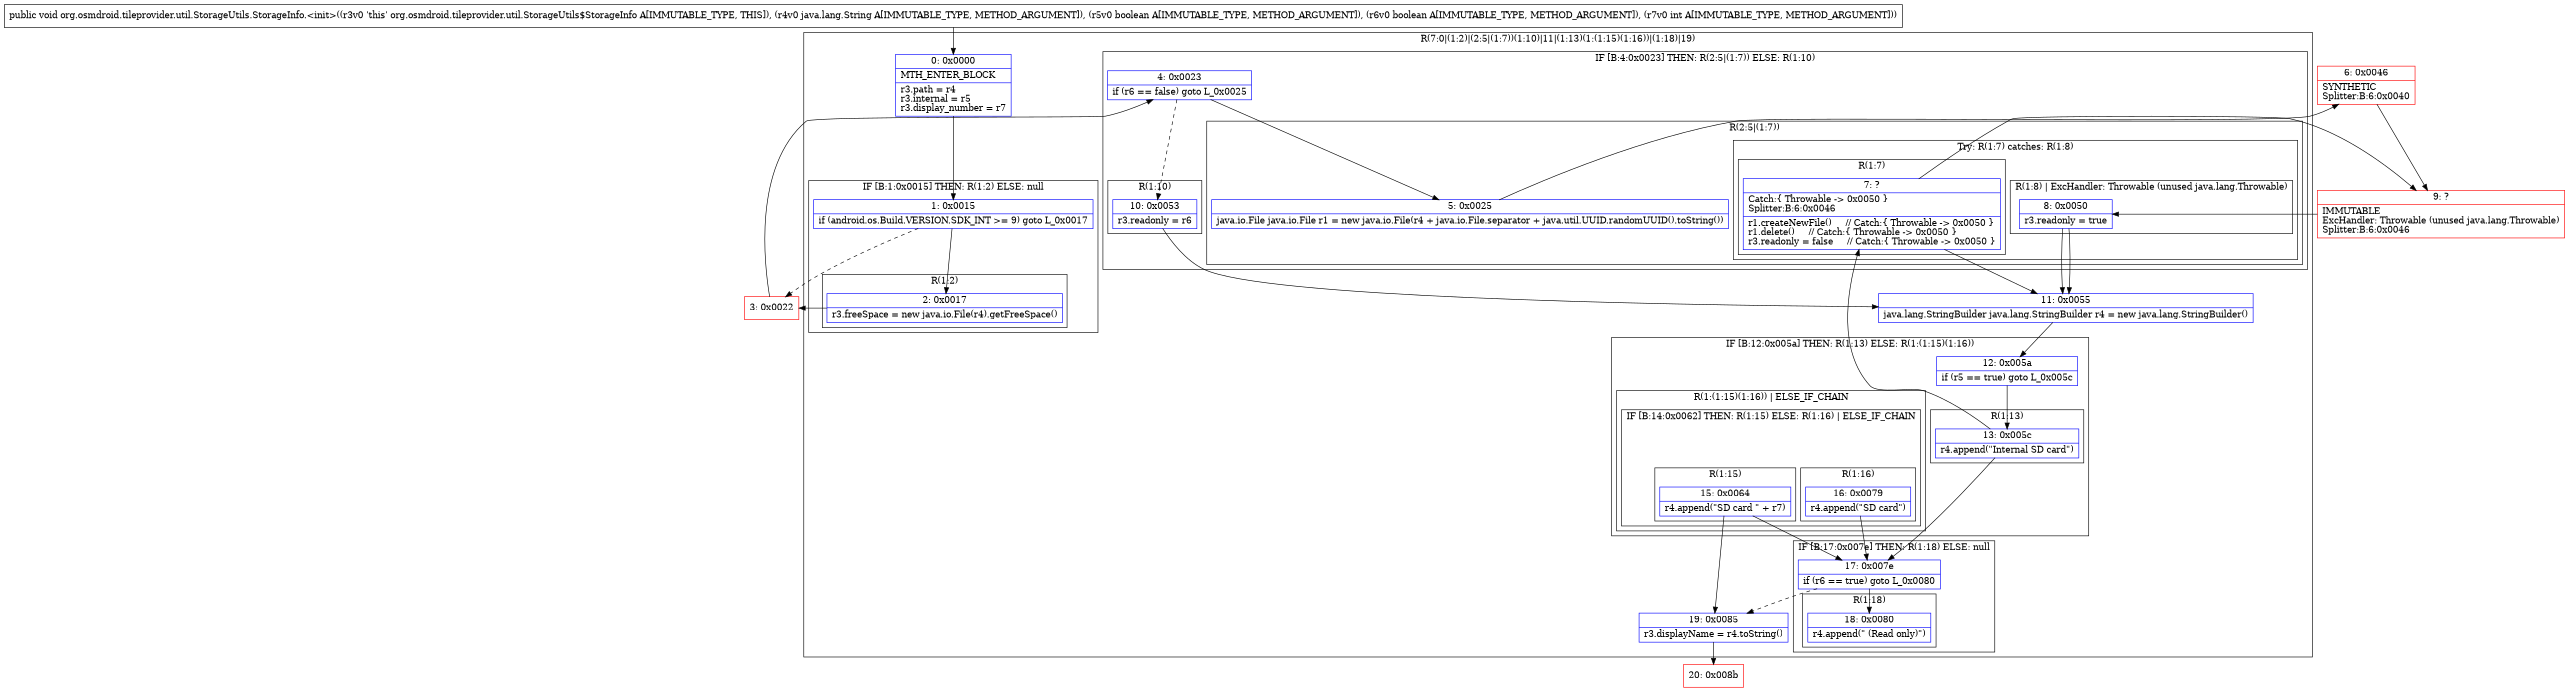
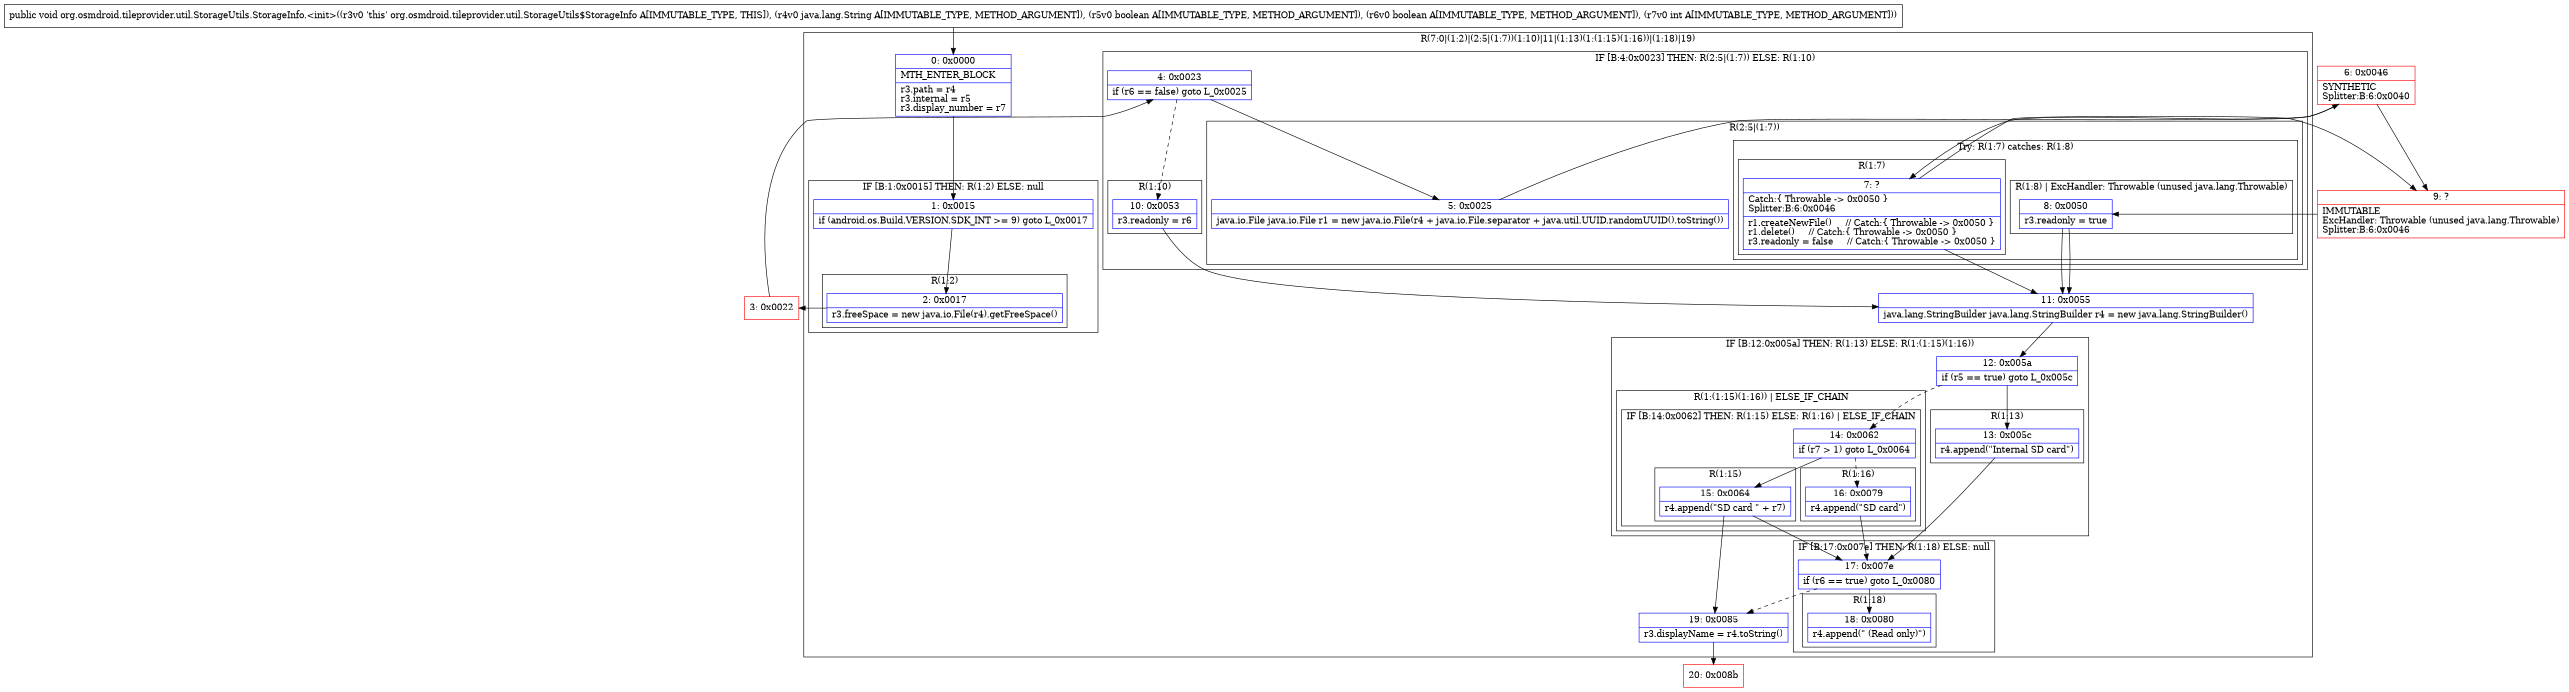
(853, 257) -> none
(1869, 384) -> (2120, 118)
none -> (1854, 443)
